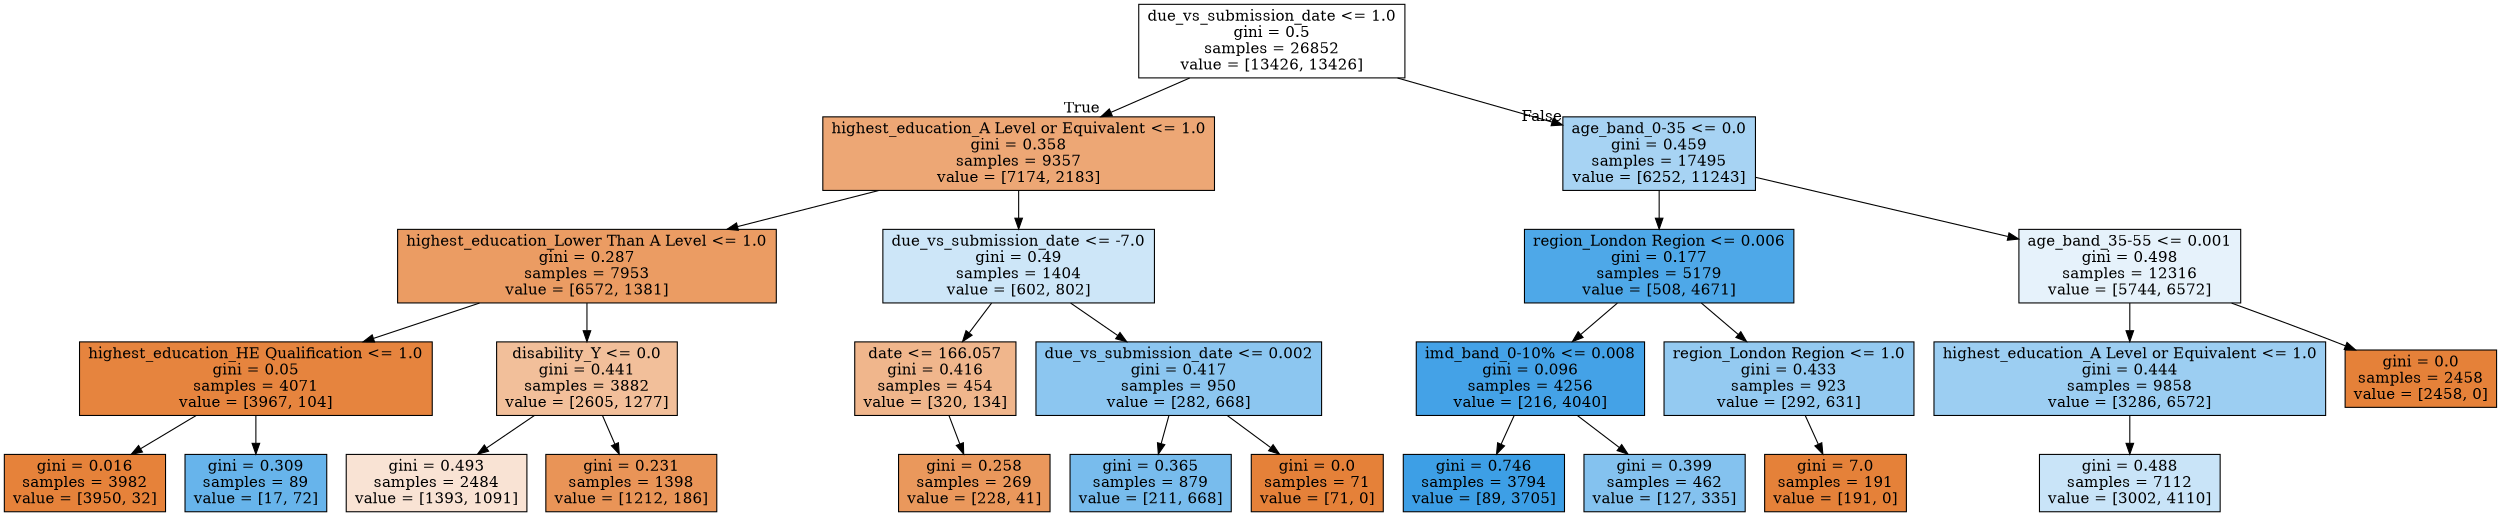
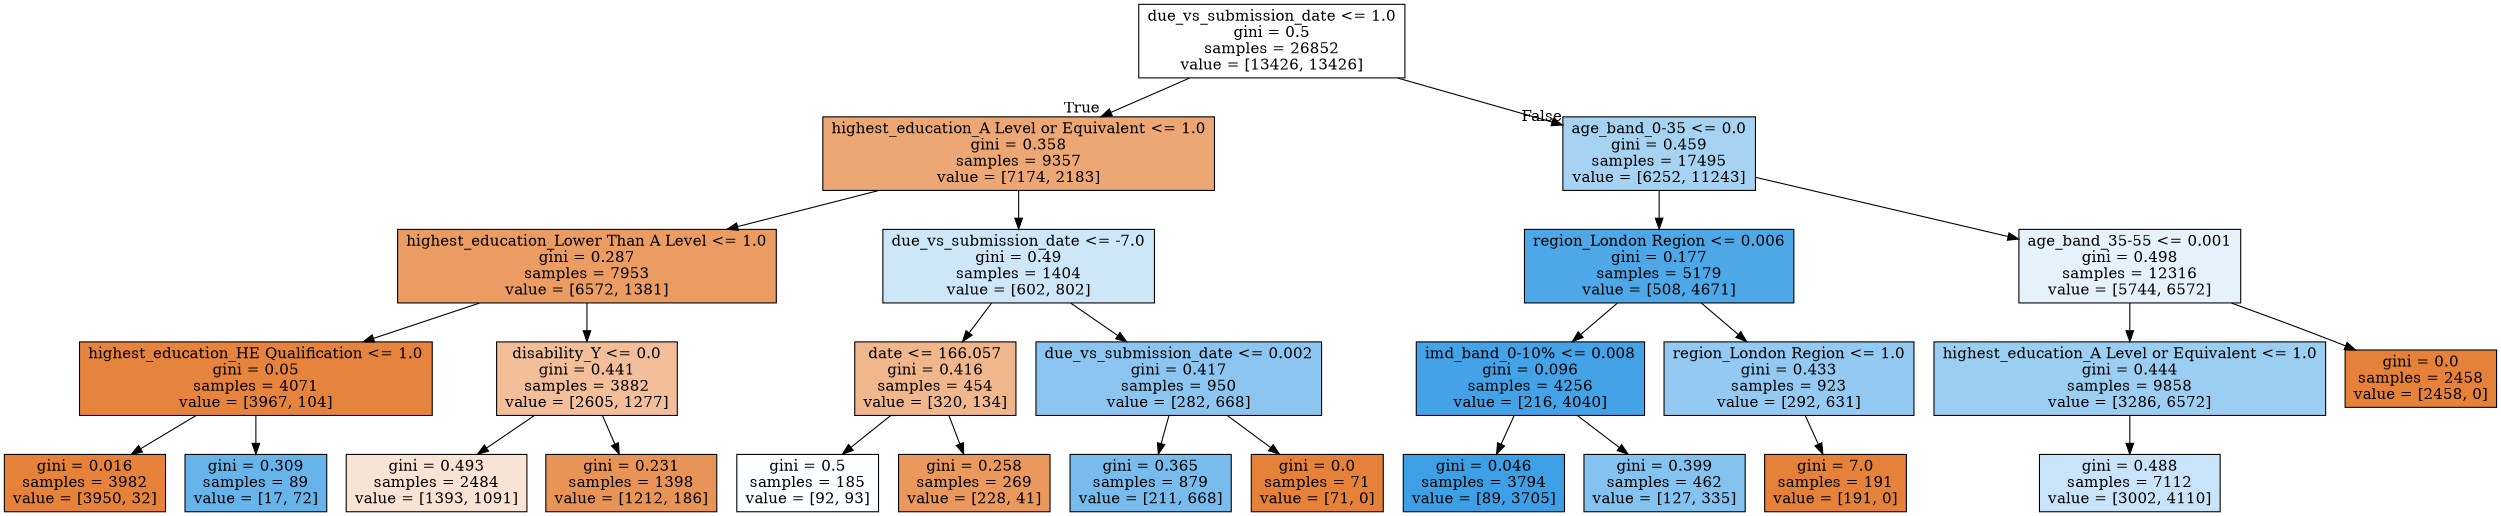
none -> (808, 483)
(1484, 483) -> (1484, 483)
